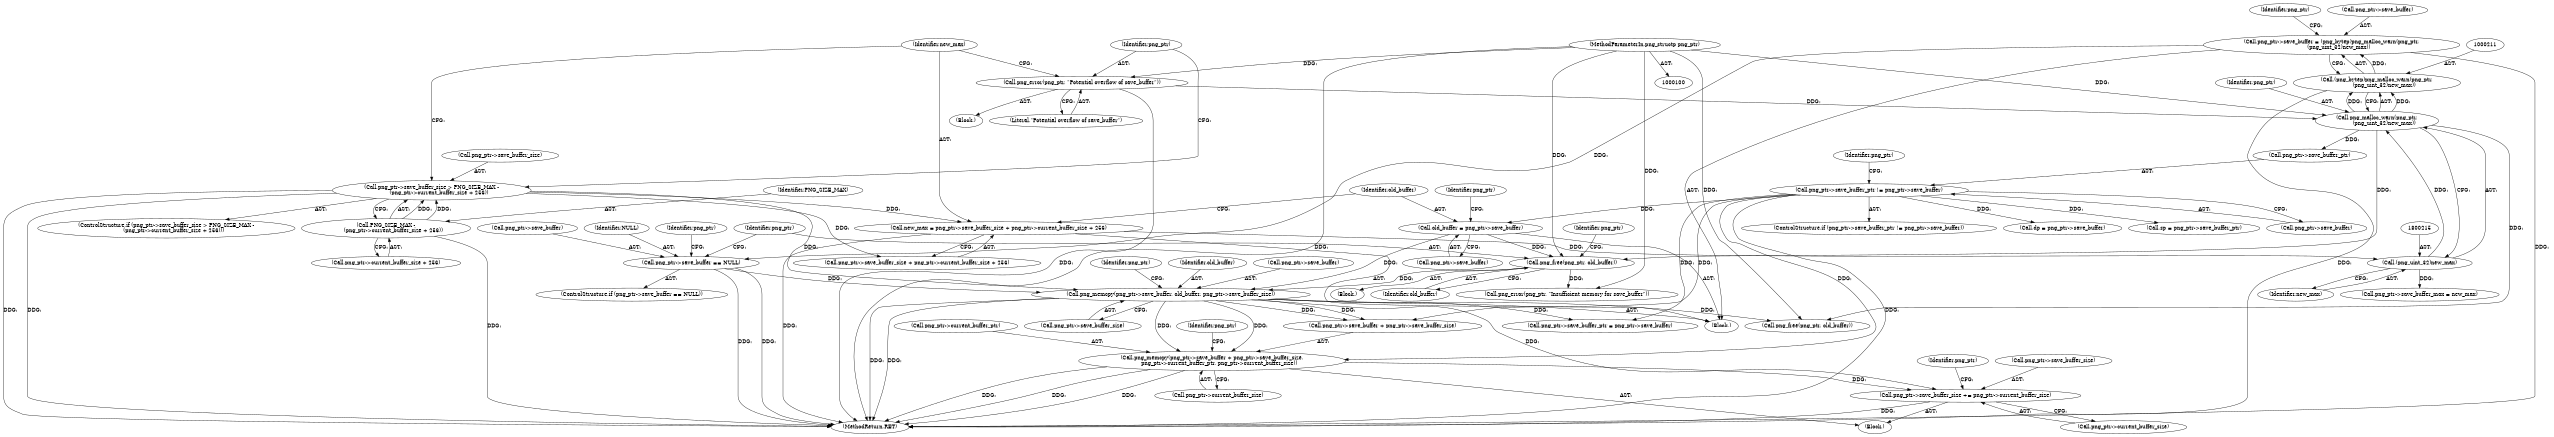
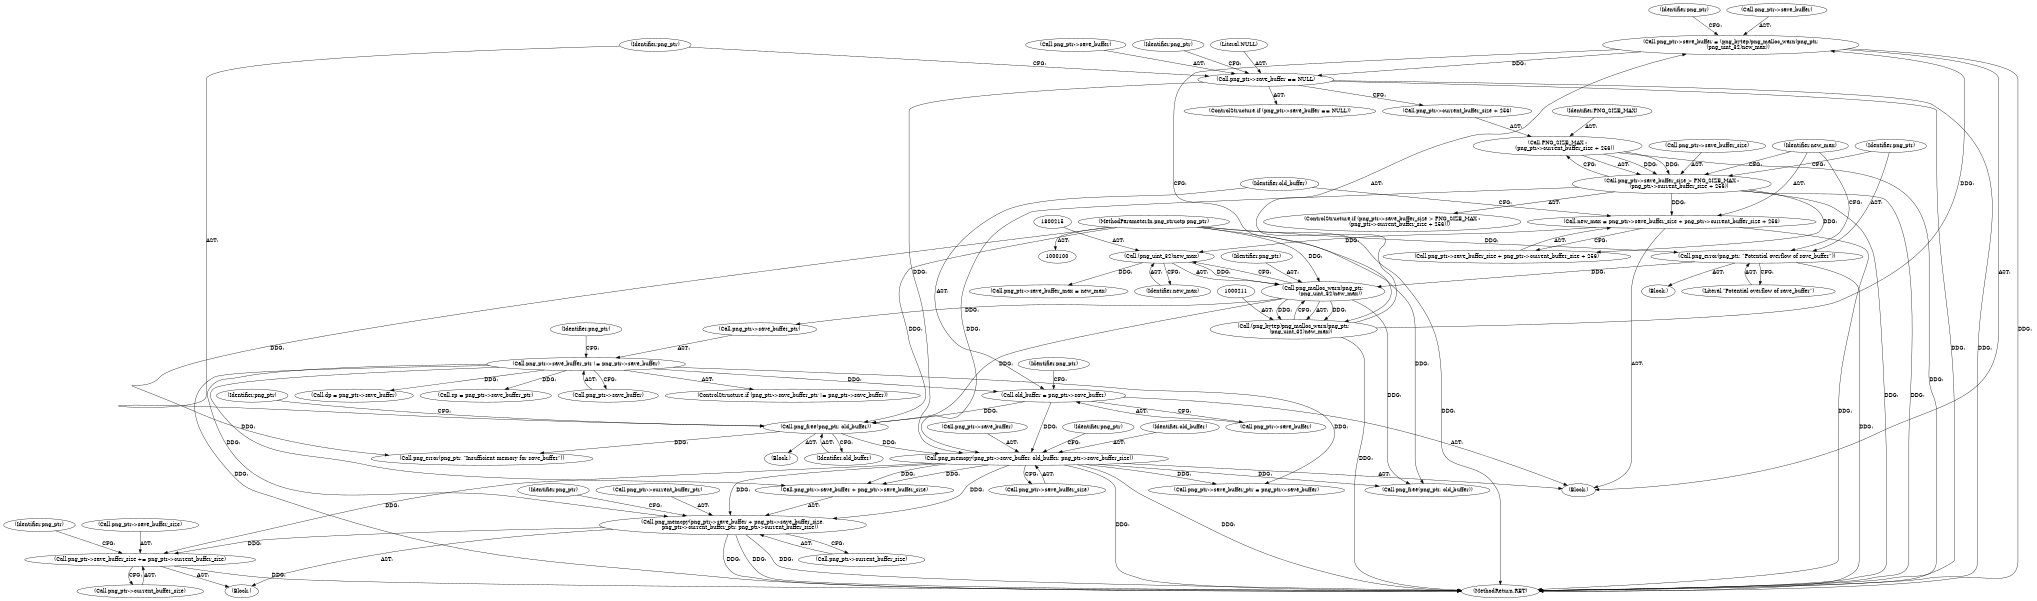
(617, 228) -> (1239, 45)
(374, 246) -> (1359, 95)
